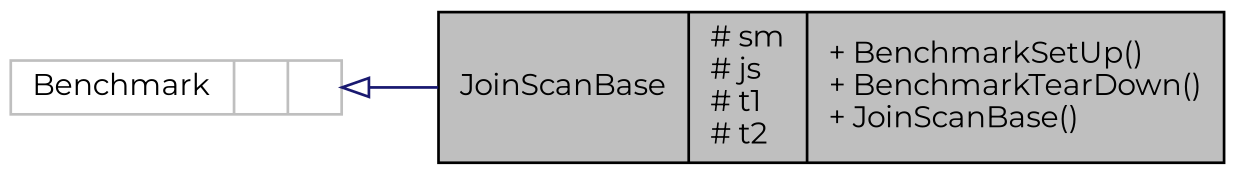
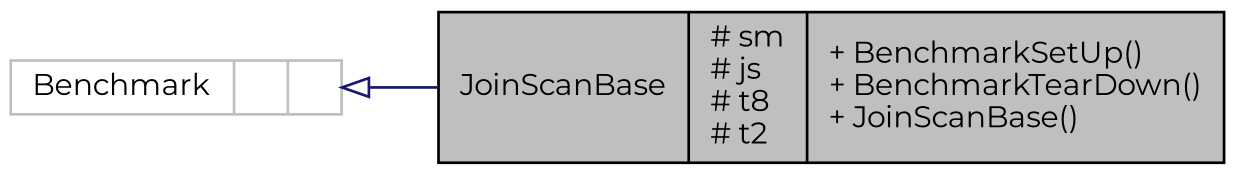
(736, 102) -> (740, 102)
